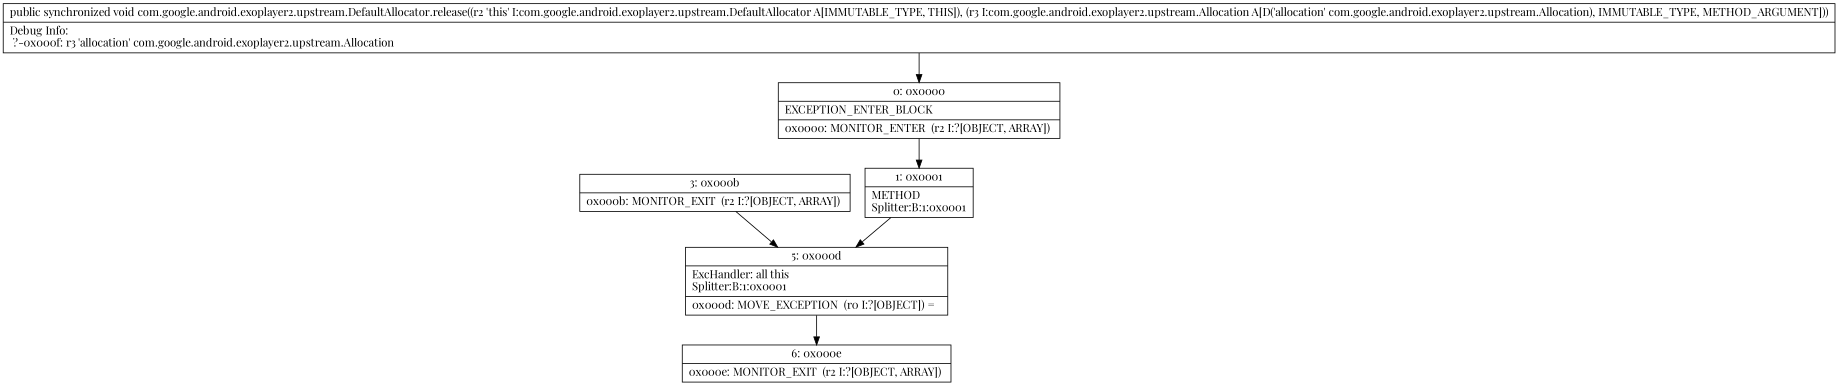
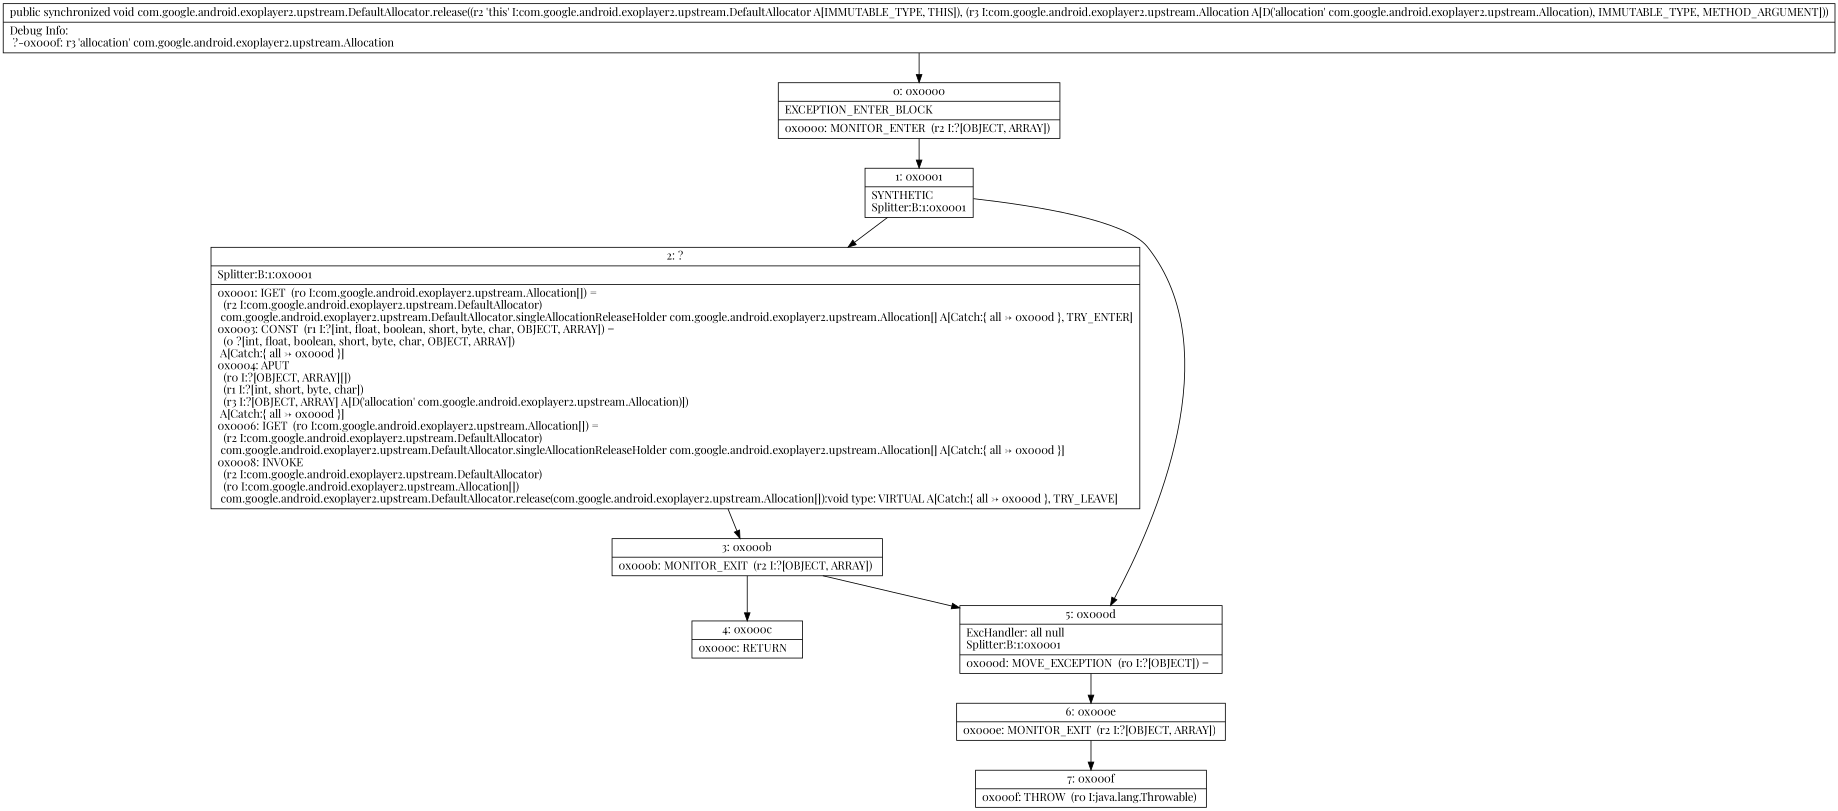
(896, 196) -> (903, 196)
(741, 275) -> (1016, 633)
none -> (675, 378)
none -> (747, 640)
none -> (1091, 789)
